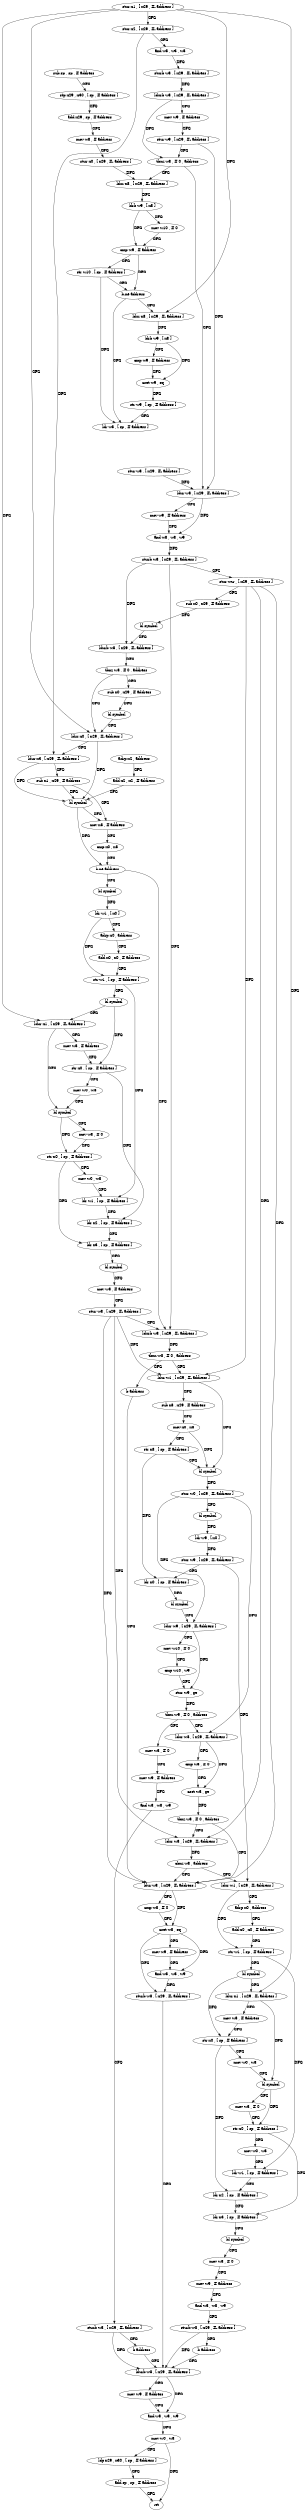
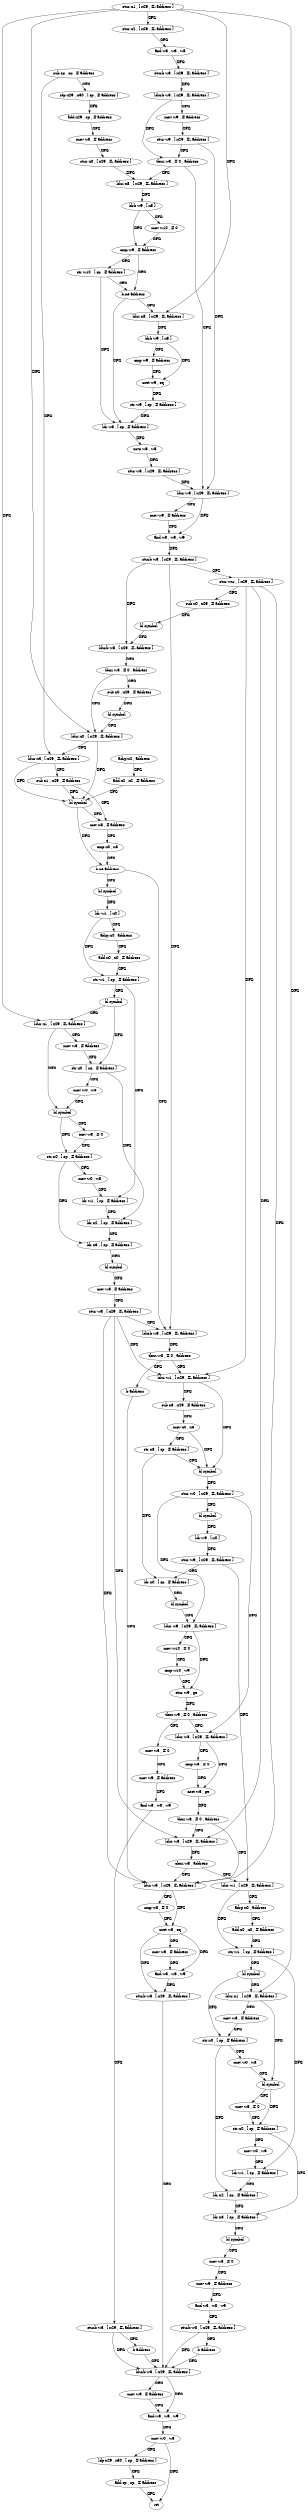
(58, 366) -> (44, 411)
(36, 372) -> (36, 372)
(145, 416) -> (145, 416)
none -> (145, 449)
